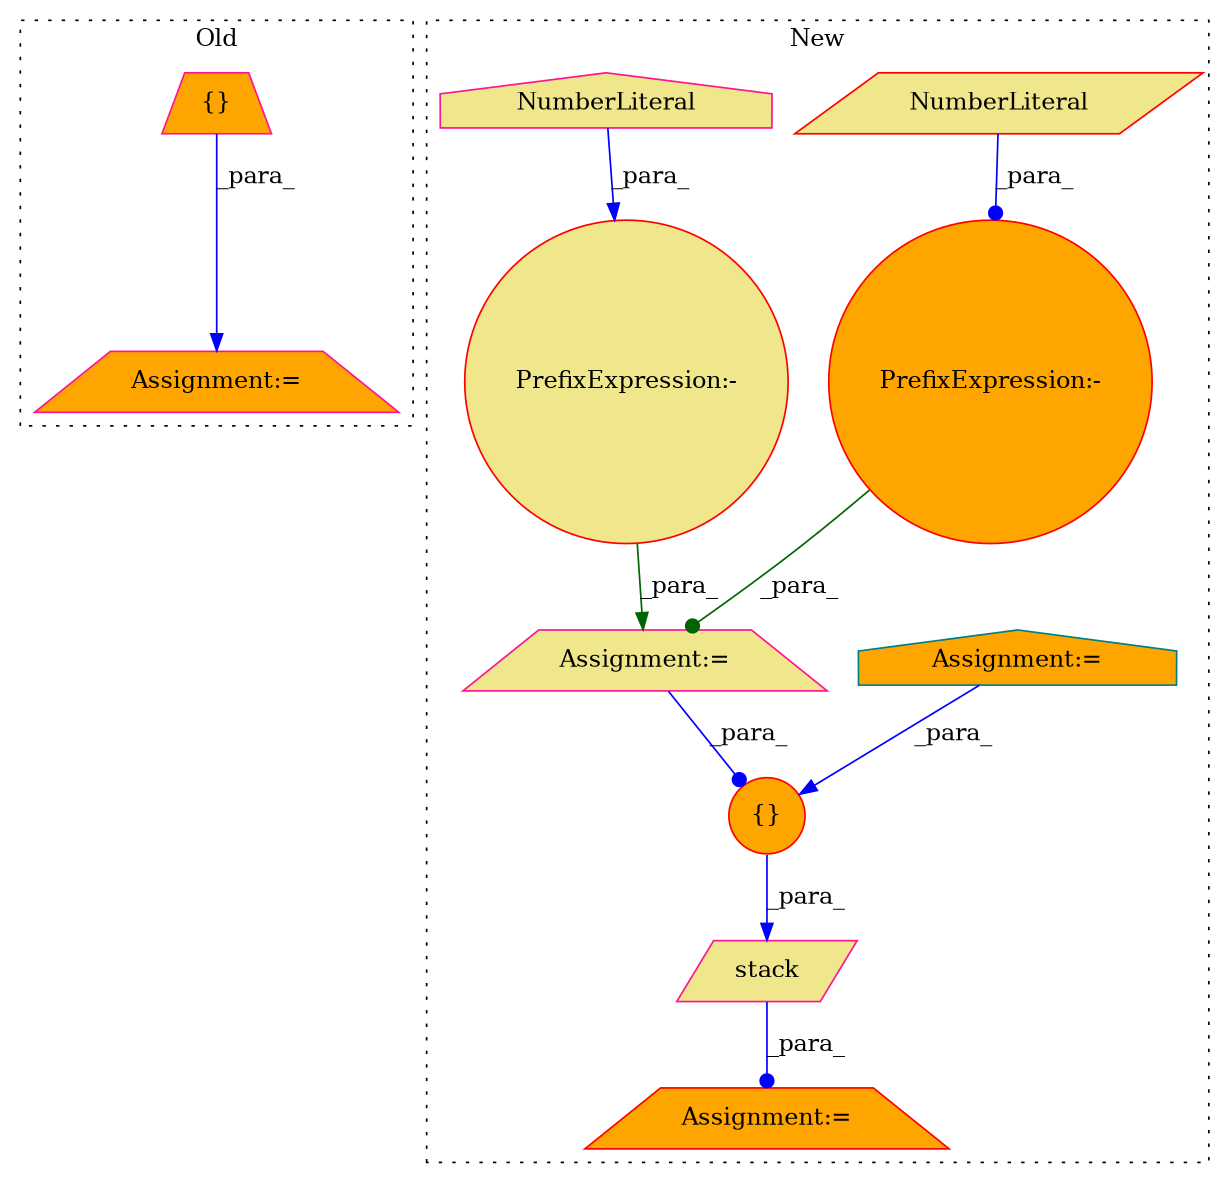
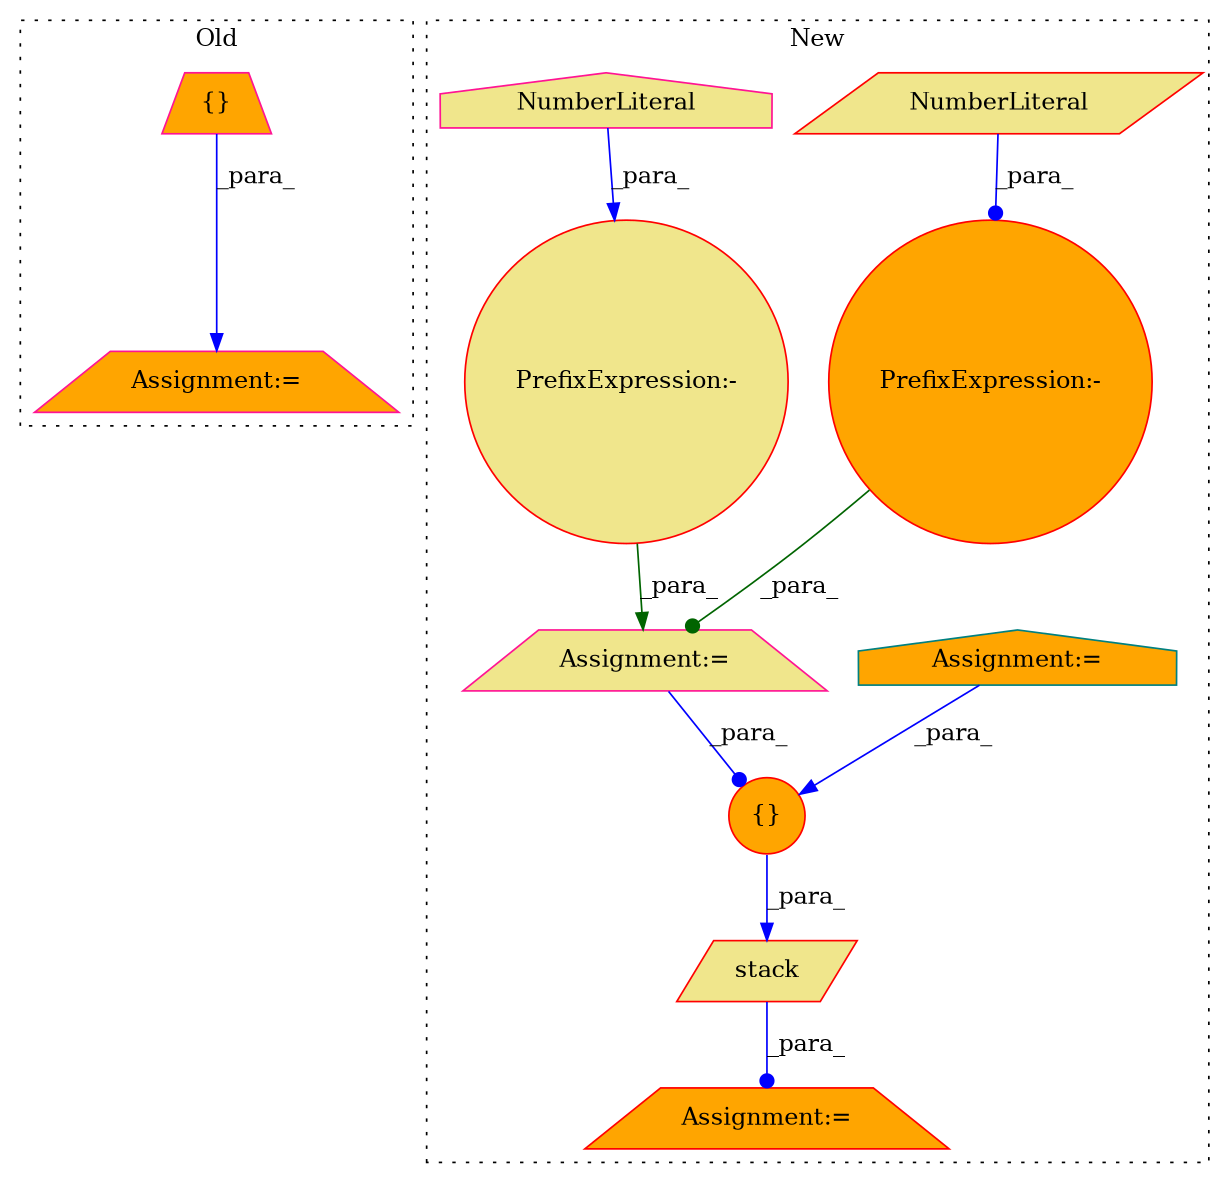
(767, 971) -> (767, 971)
